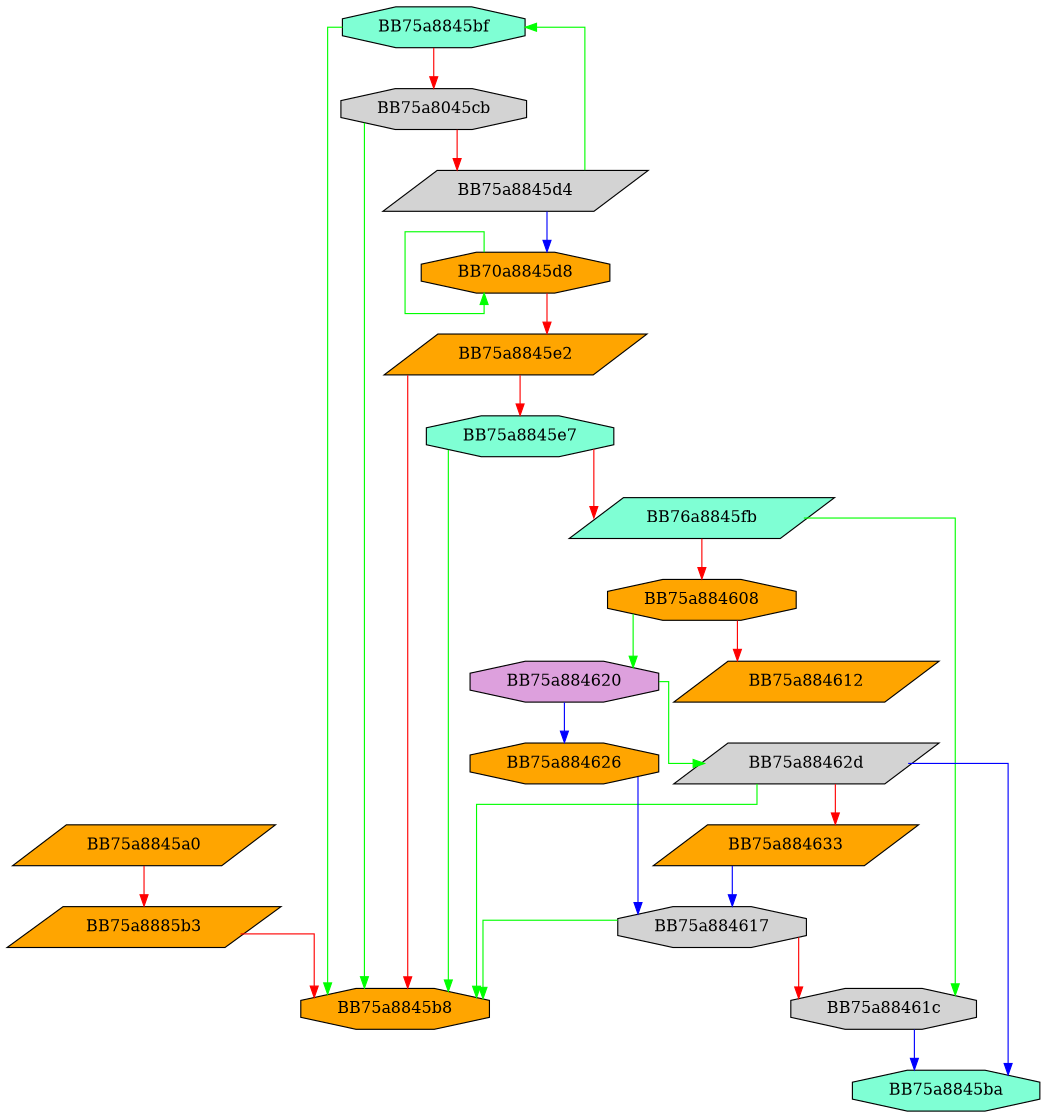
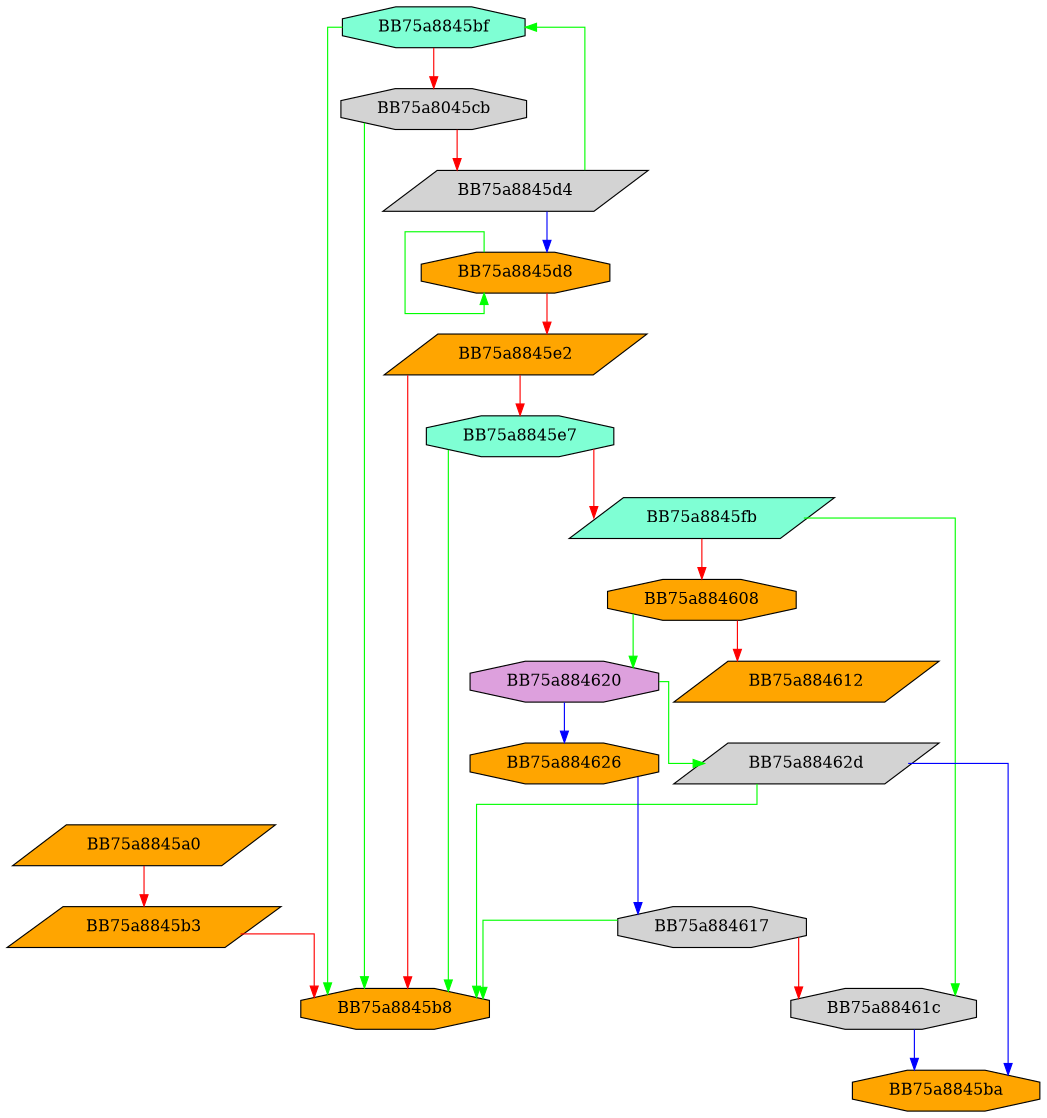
(516, 273) -> (516, 273)
(702, 518) -> (702, 518)
(786, 845) -> none
(144, 927) -> (144, 927)
(946, 1091) -> (946, 1091)
